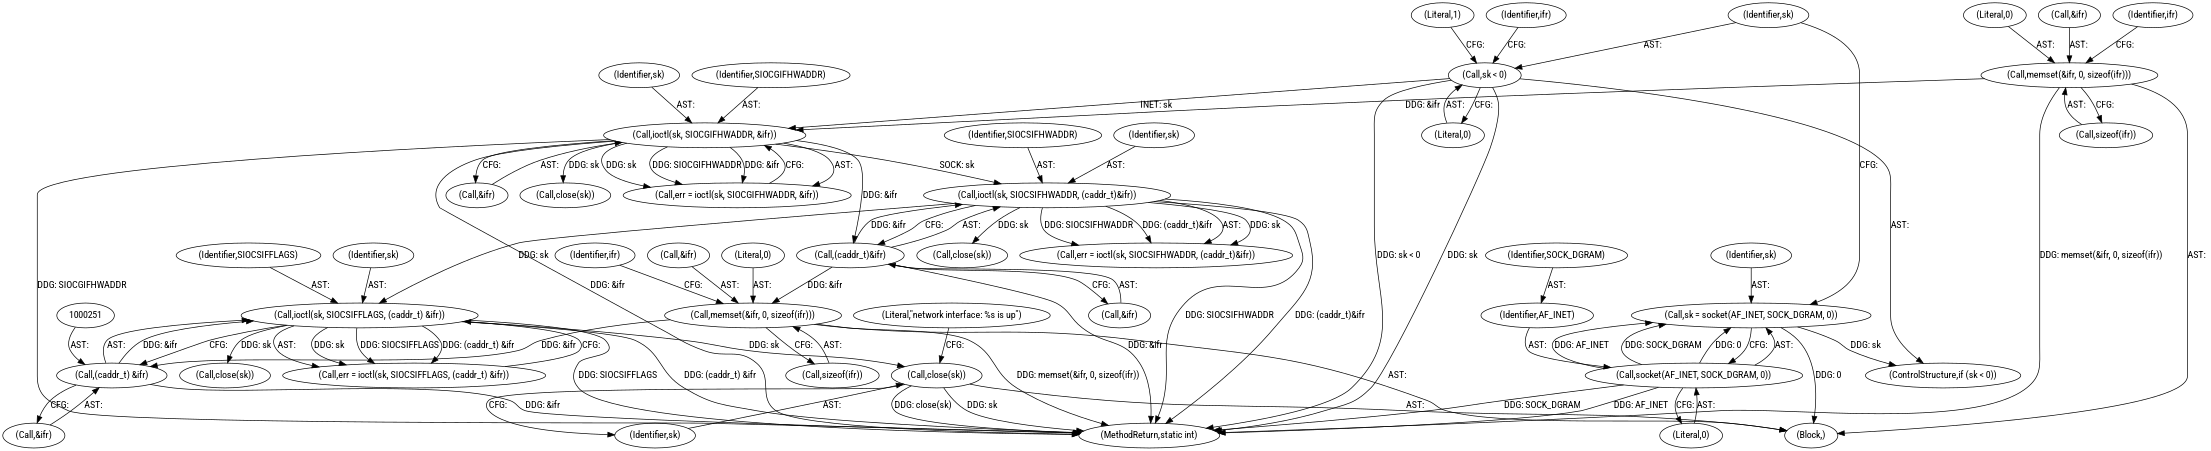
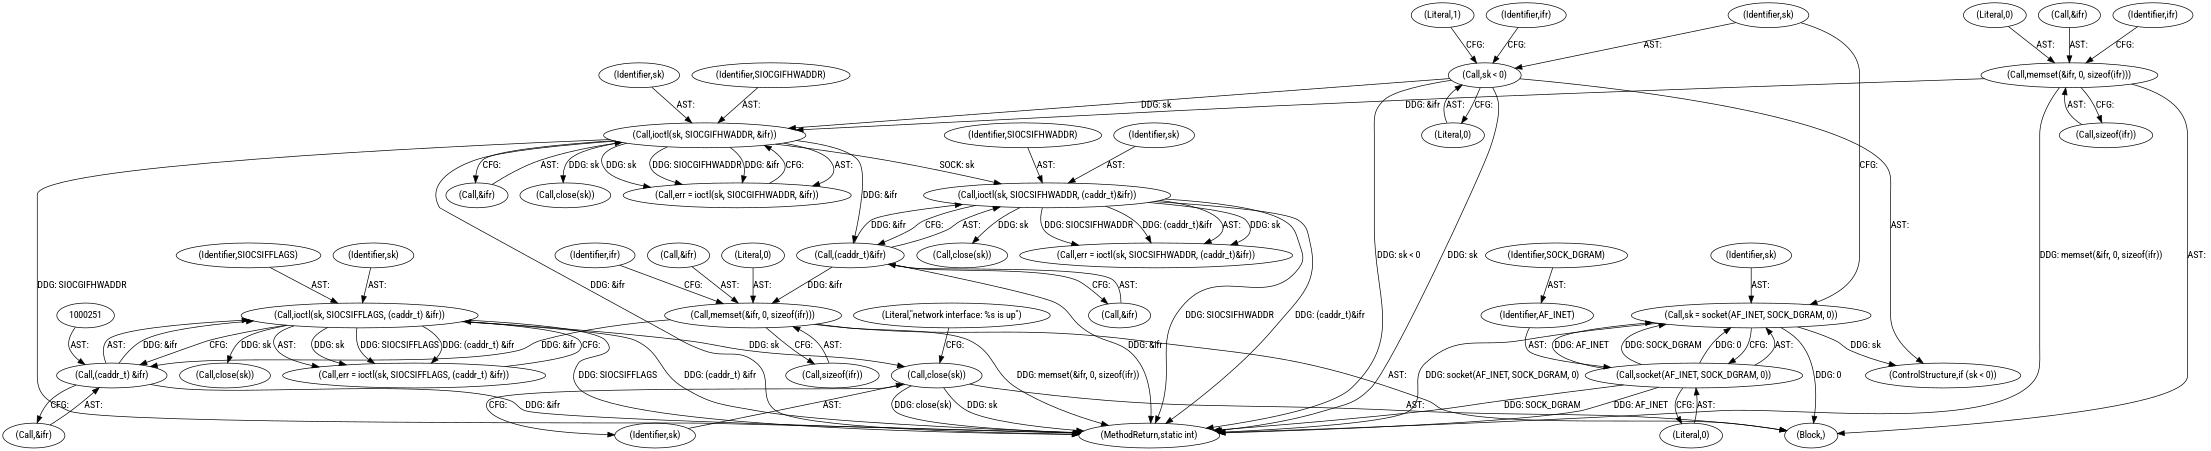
(1156, 105) -> (1156, 105)
(664, 228) -> none
none -> (1425, 363)
